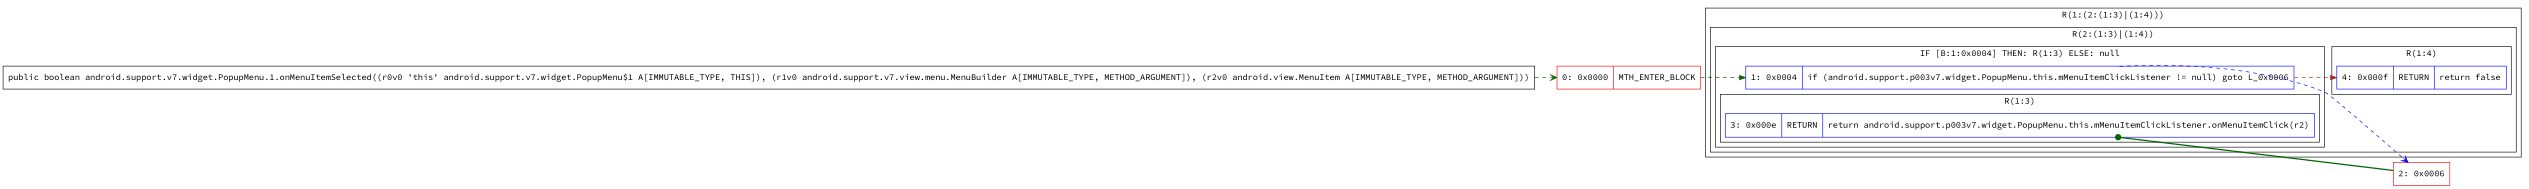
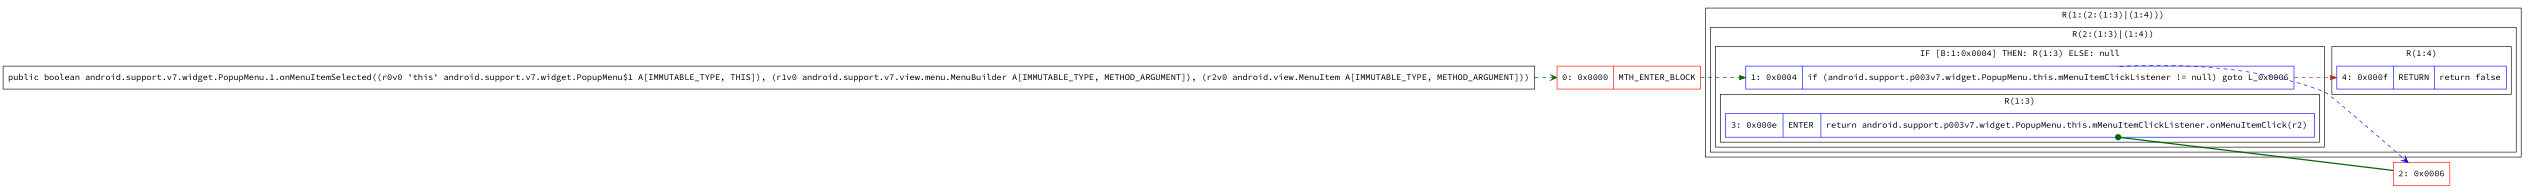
(1802, 125) -> (1801, 125)
